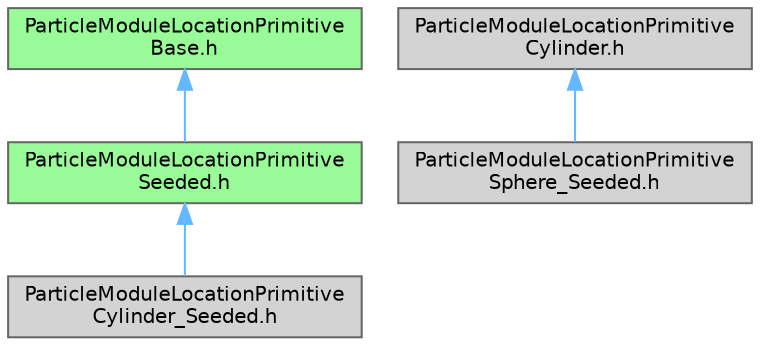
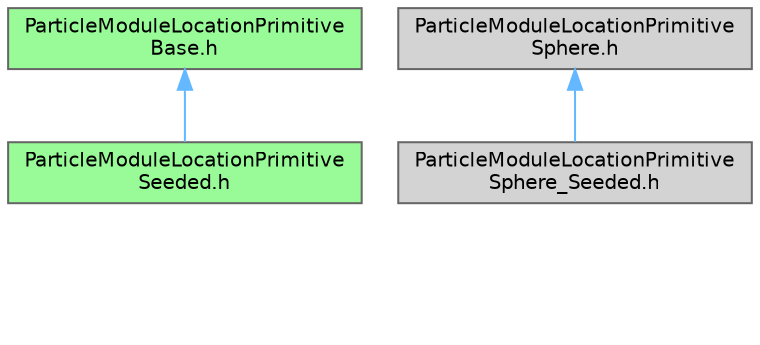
(575, 39) -> (575, 39)
(185, 307) -> none
